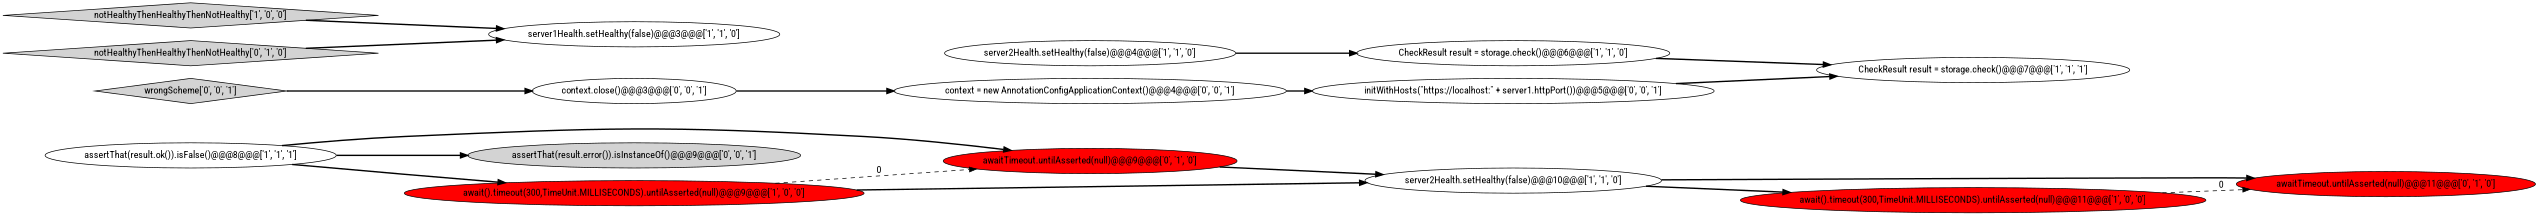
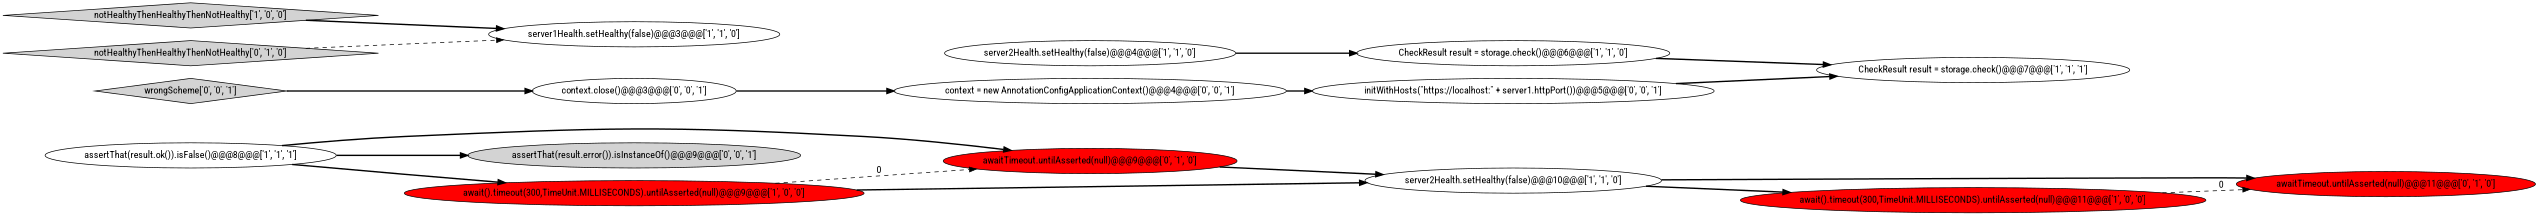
(401, 44) -> (401, 44)
